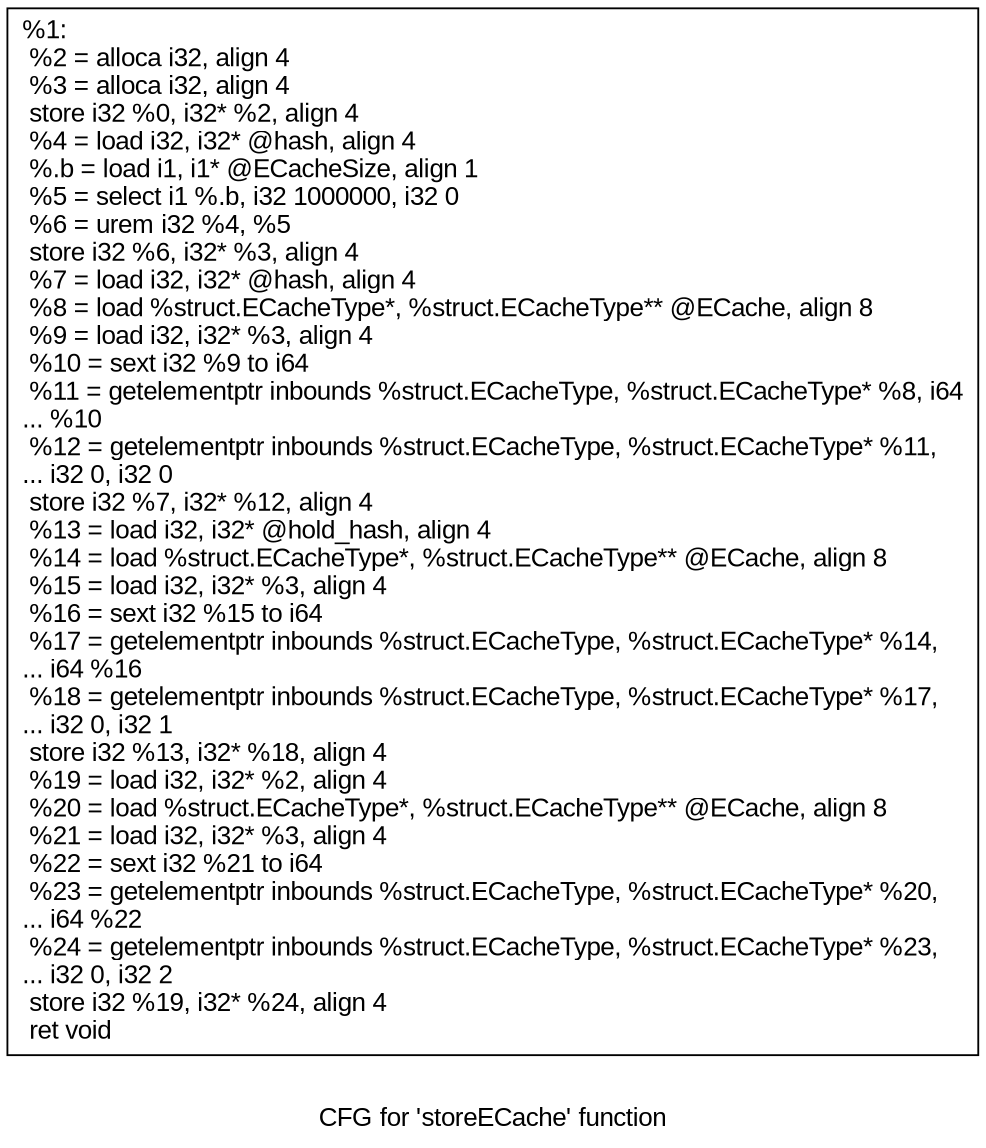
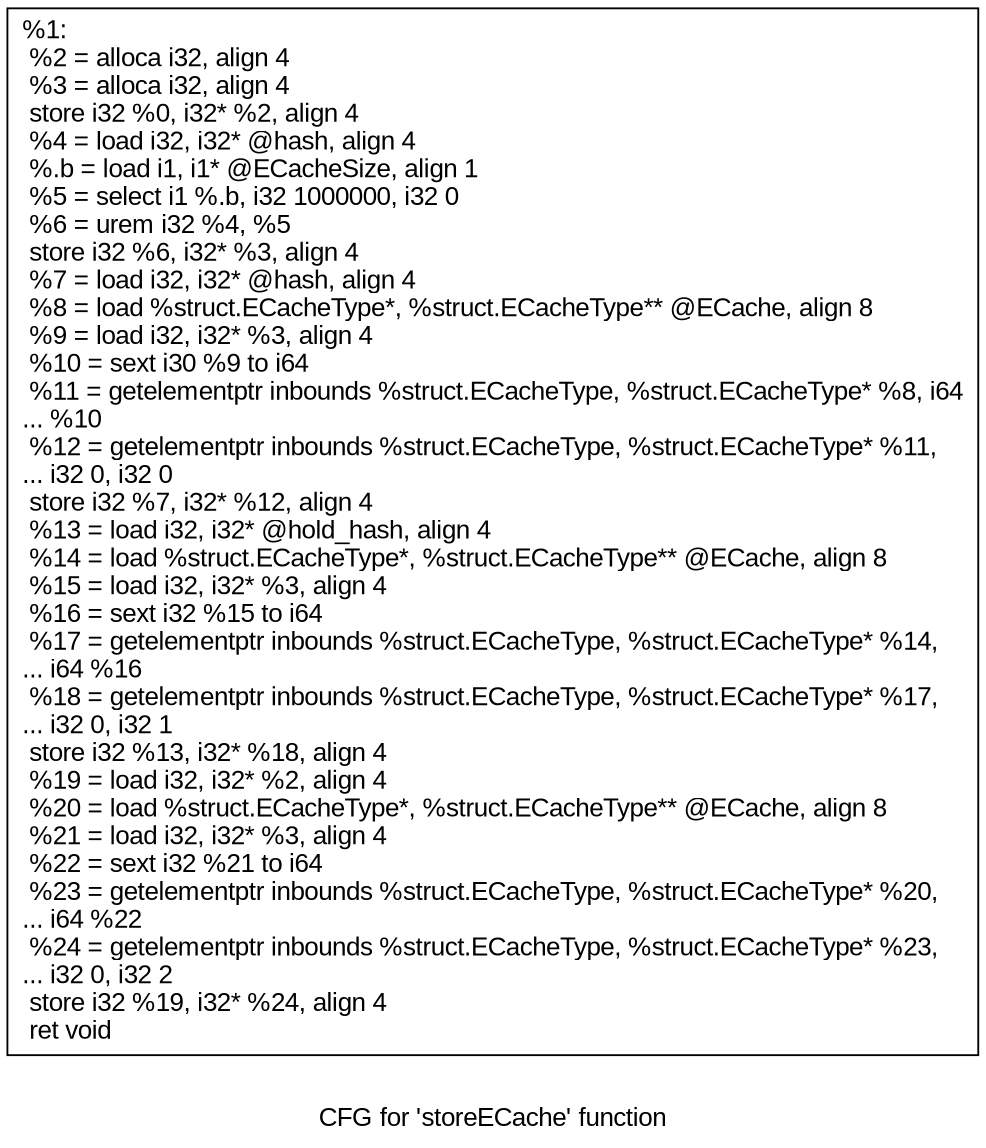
(166, 364) -> (166, 364)
